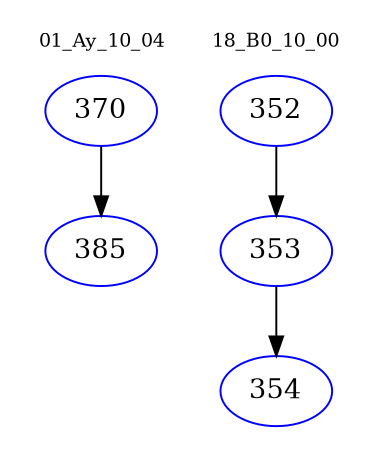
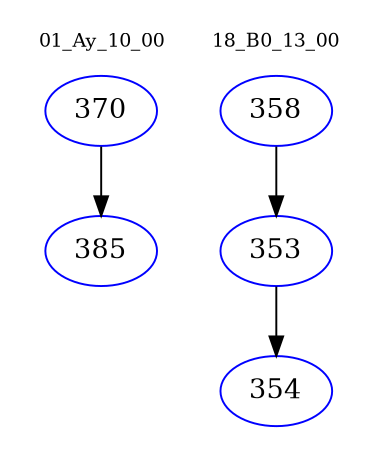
(102, 42) -> (102, 42)
(276, 42) -> (276, 42)
(276, 111) -> (276, 111)
